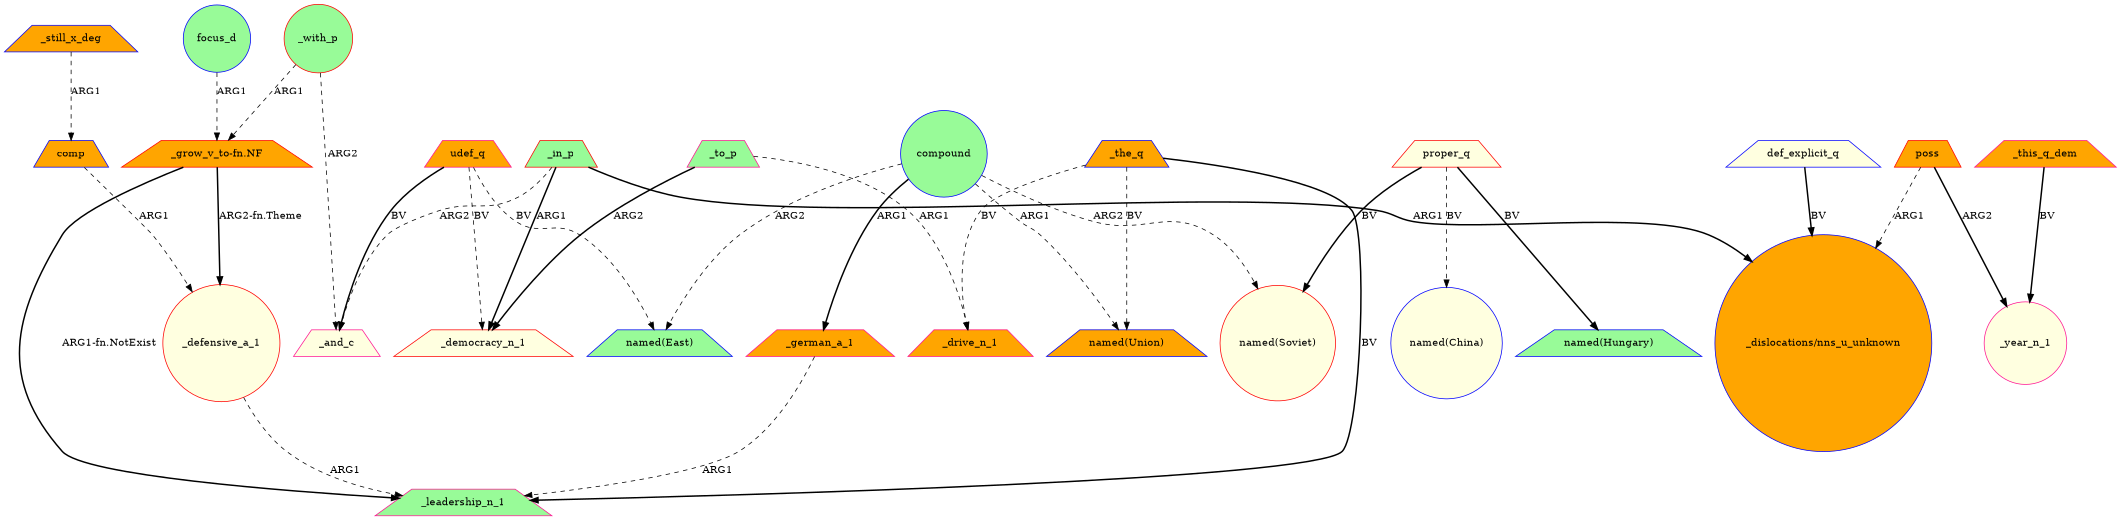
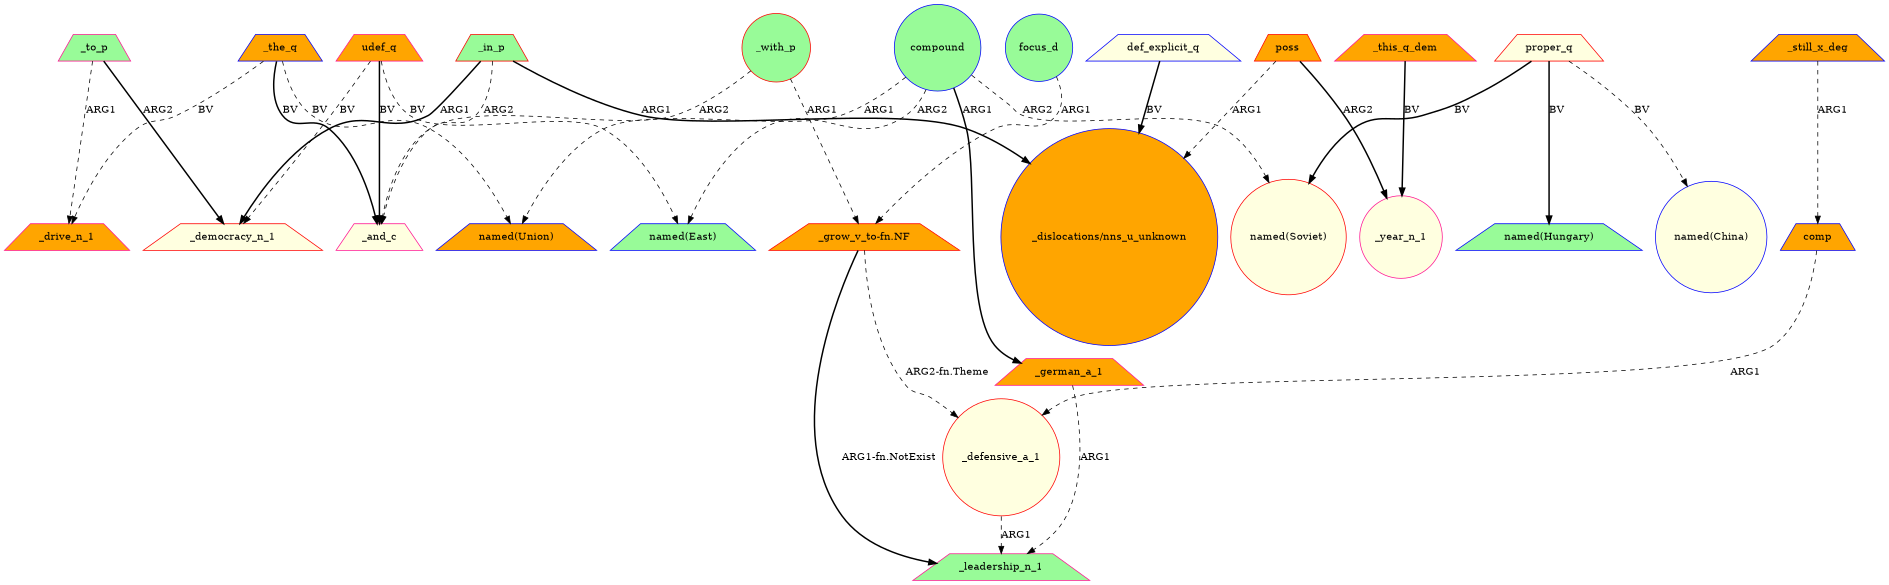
(219, 222) -> (884, 347)
(1162, 476) -> (317, 123)
